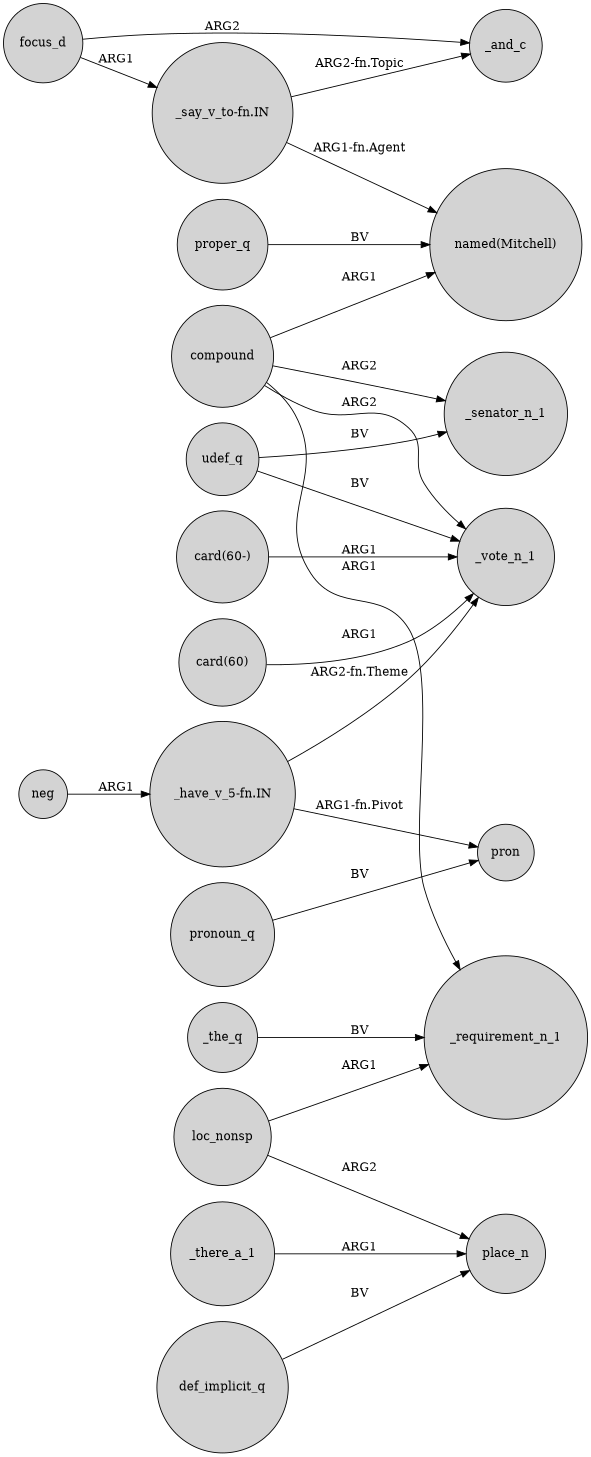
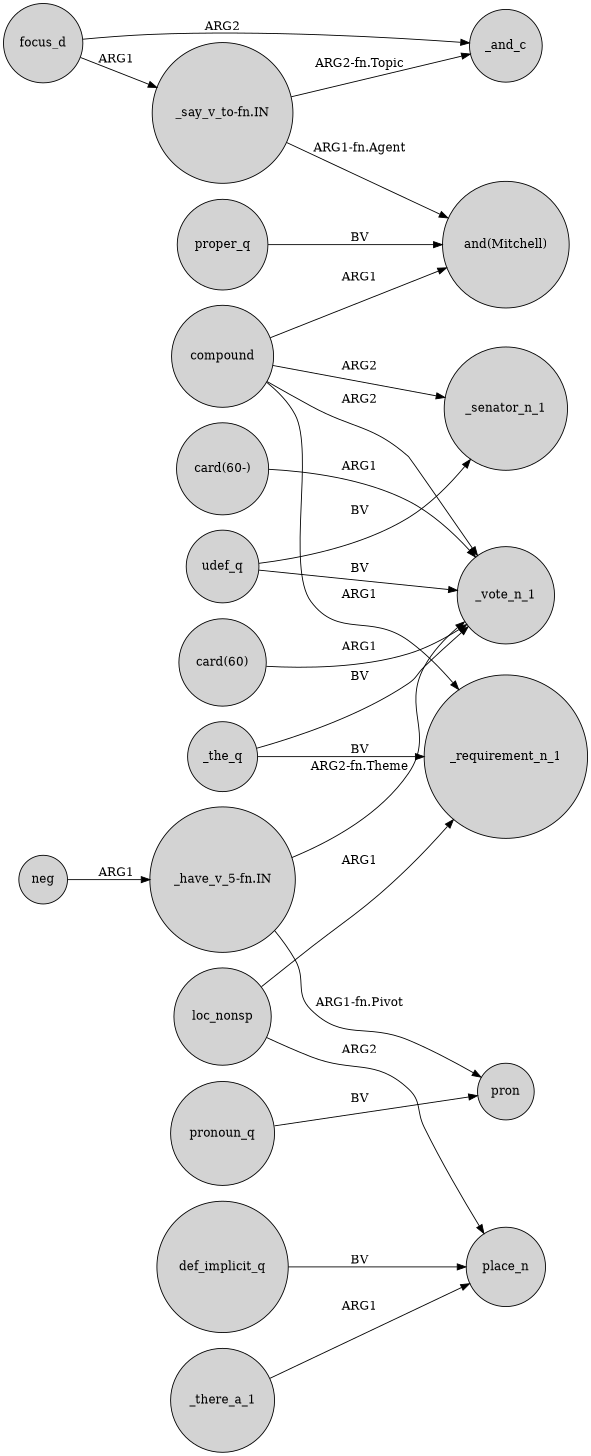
(506, 245) -> (506, 245)
none -> (369, 706)
